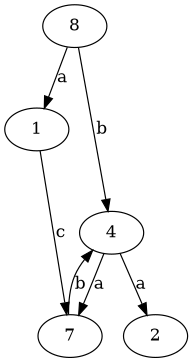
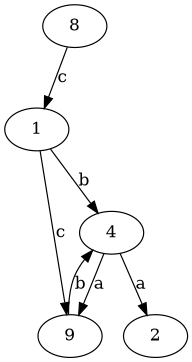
(62, 78) -> (62, 78)
(92, 123) -> (71, 176)
(70, 336) -> (70, 336)
